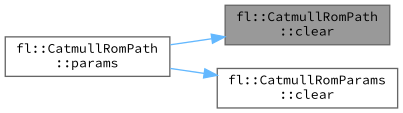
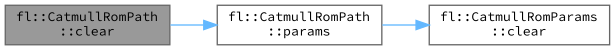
(191, 42) -> (187, 25)
